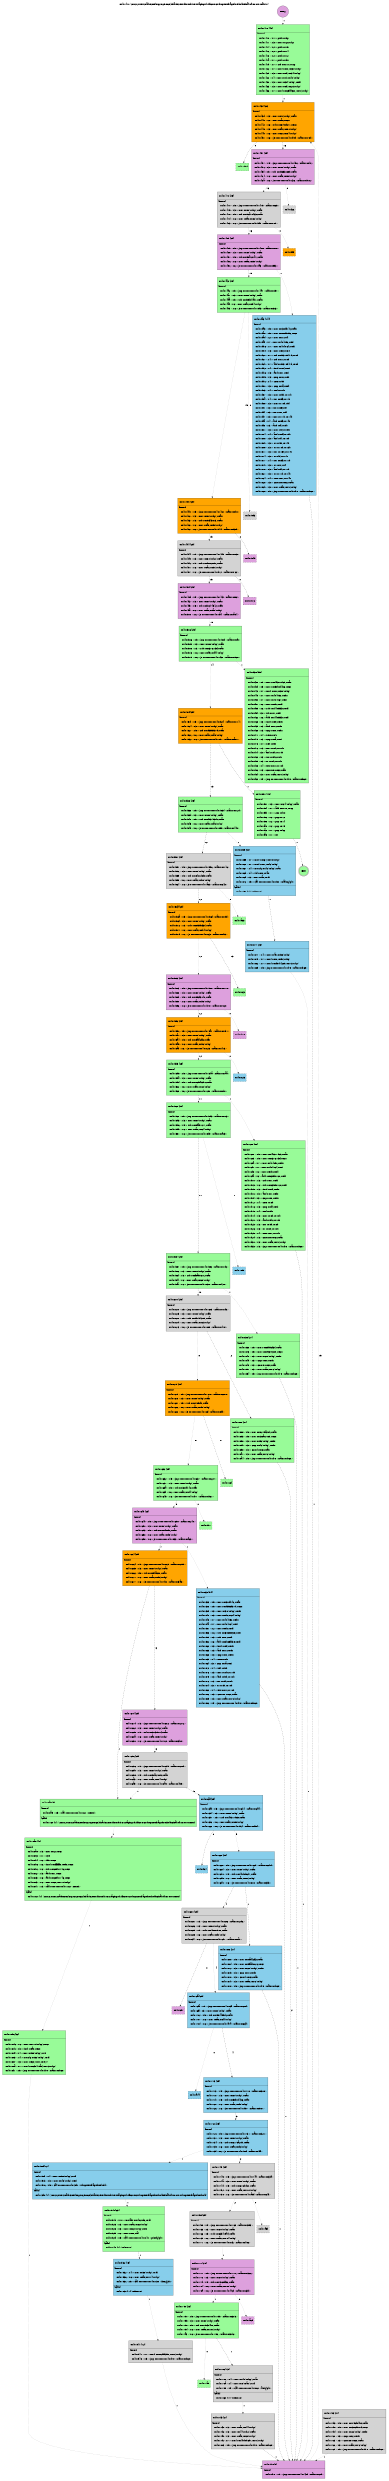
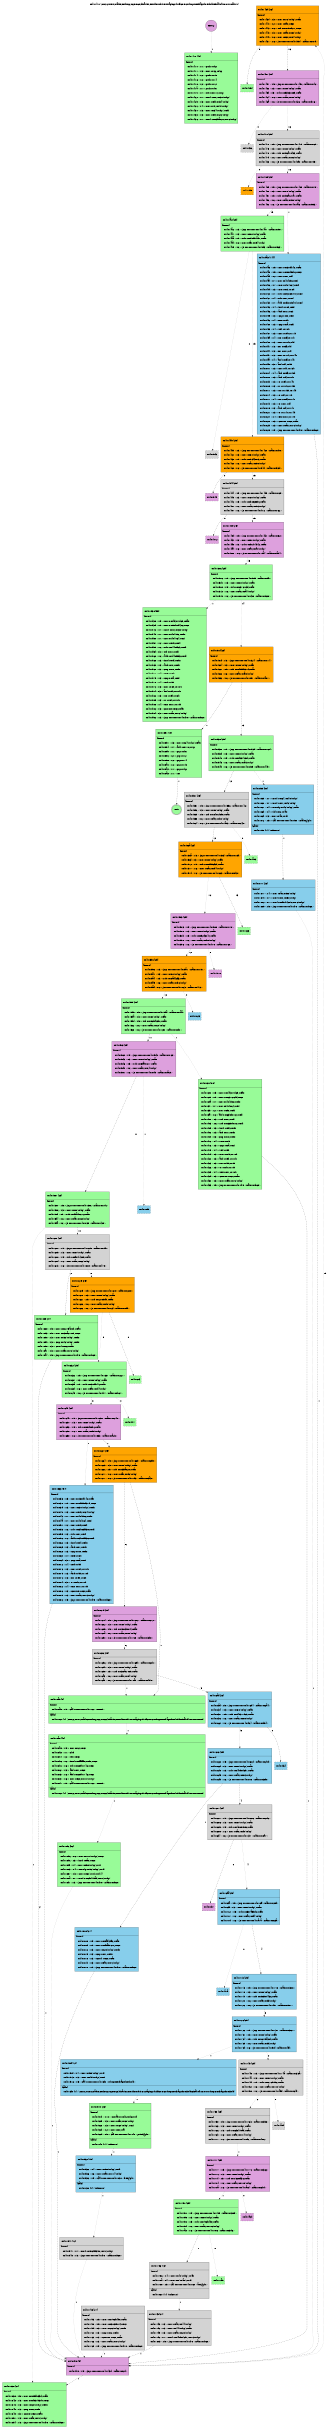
(283, 98) -> none
(198, 1120) -> (144, 1059)
(297, 1917) -> (75, 2380)
